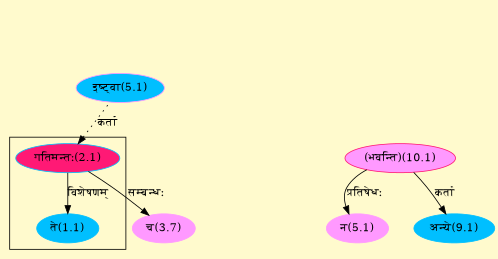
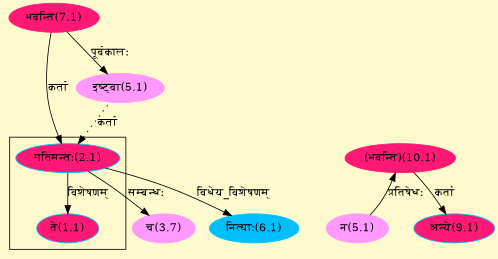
none -> (54, 18)
(120, 88) -> (120, 88)
(400, 158) -> (400, 158)
(349, 184) -> (383, 199)
(68, 228) -> (68, 228)
none -> (254, 228)
(454, 228) -> (454, 228)
